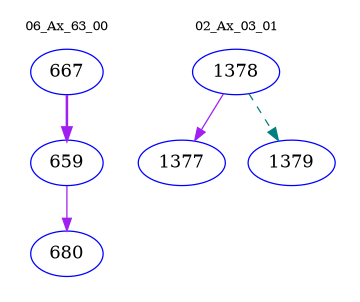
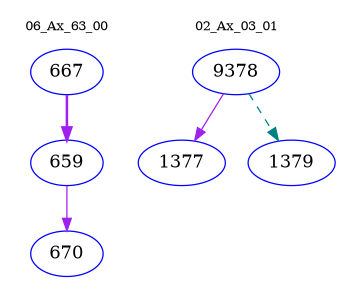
(236, 72) -> (236, 72)
(67, 254) -> (67, 254)
